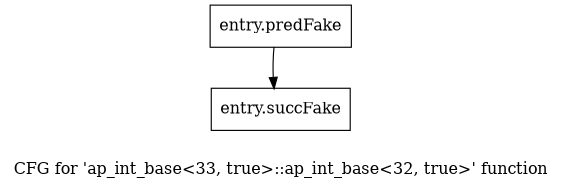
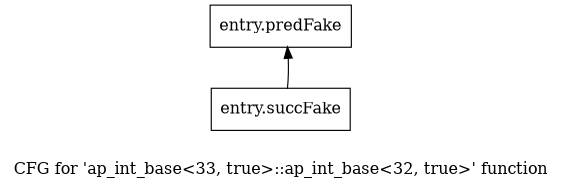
(273, 62) -> (288, 74)
